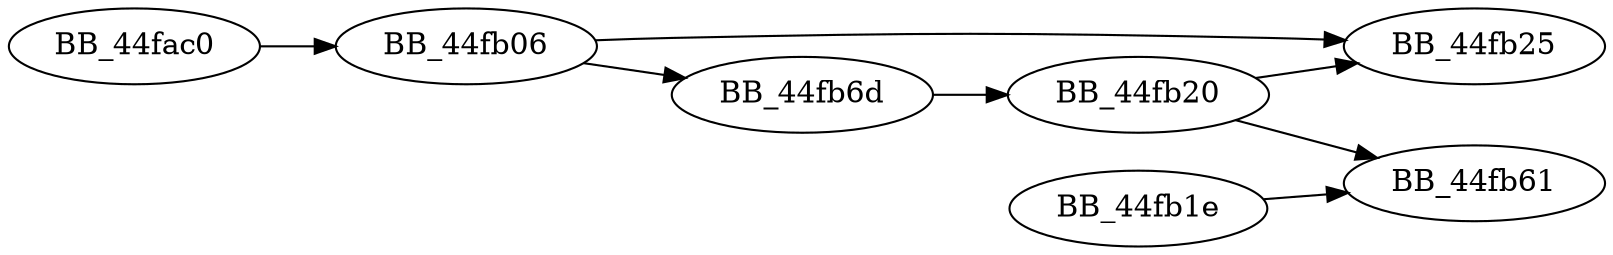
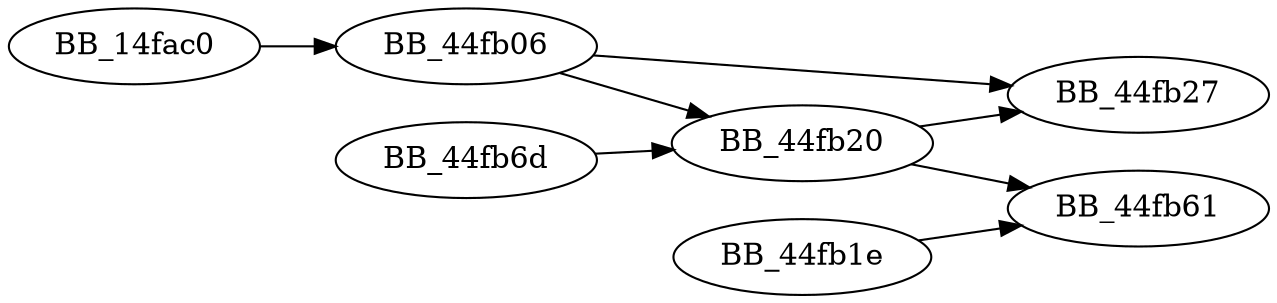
(134, 46) -> (134, 46)
(1474, 46) -> (1138, 95)
(624, 69) -> (624, 92)
